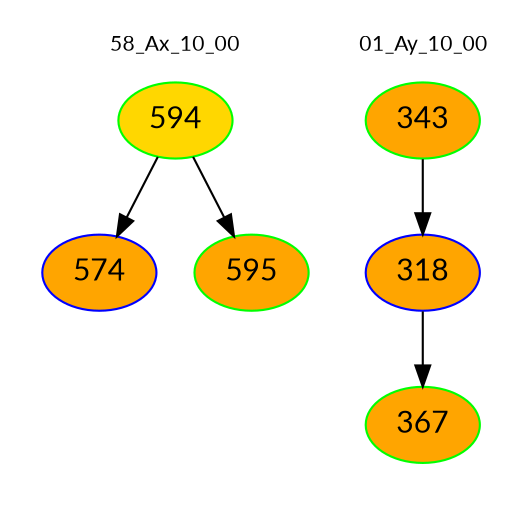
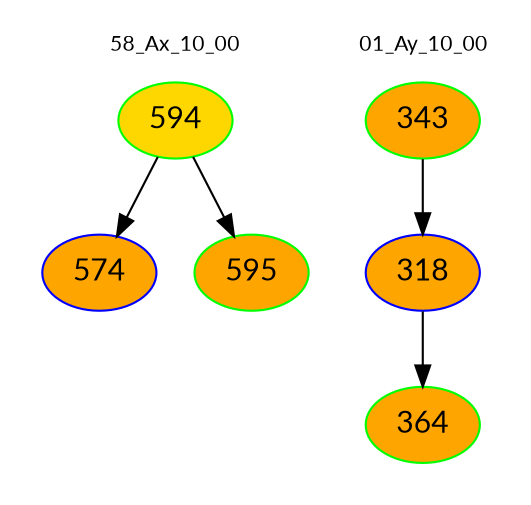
(423, 425) -> (423, 425)
